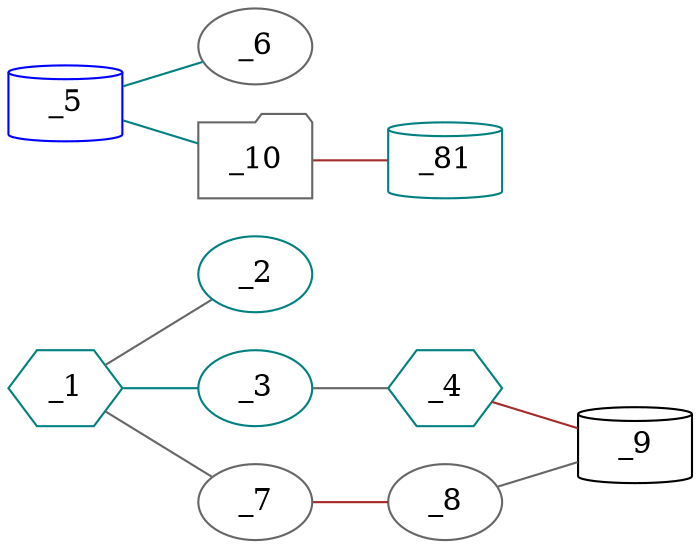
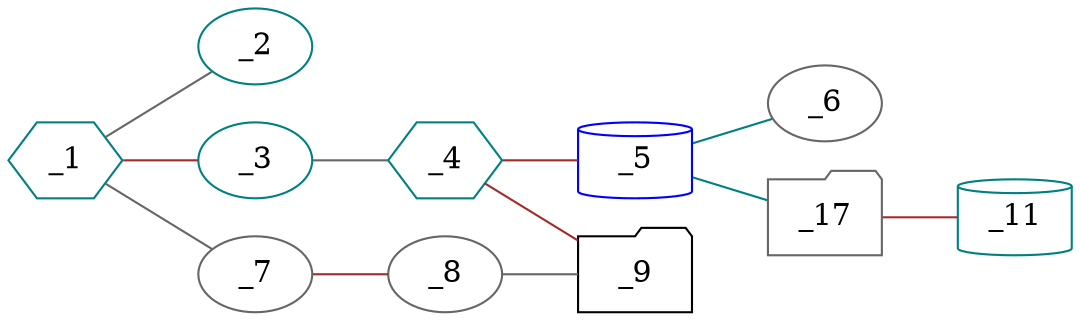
(255, 160) -> (825, 217)
(445, 160) -> (1015, 217)
none -> (540, 160)
(161, 388) -> (161, 160)
(635, 445) -> (635, 274)
